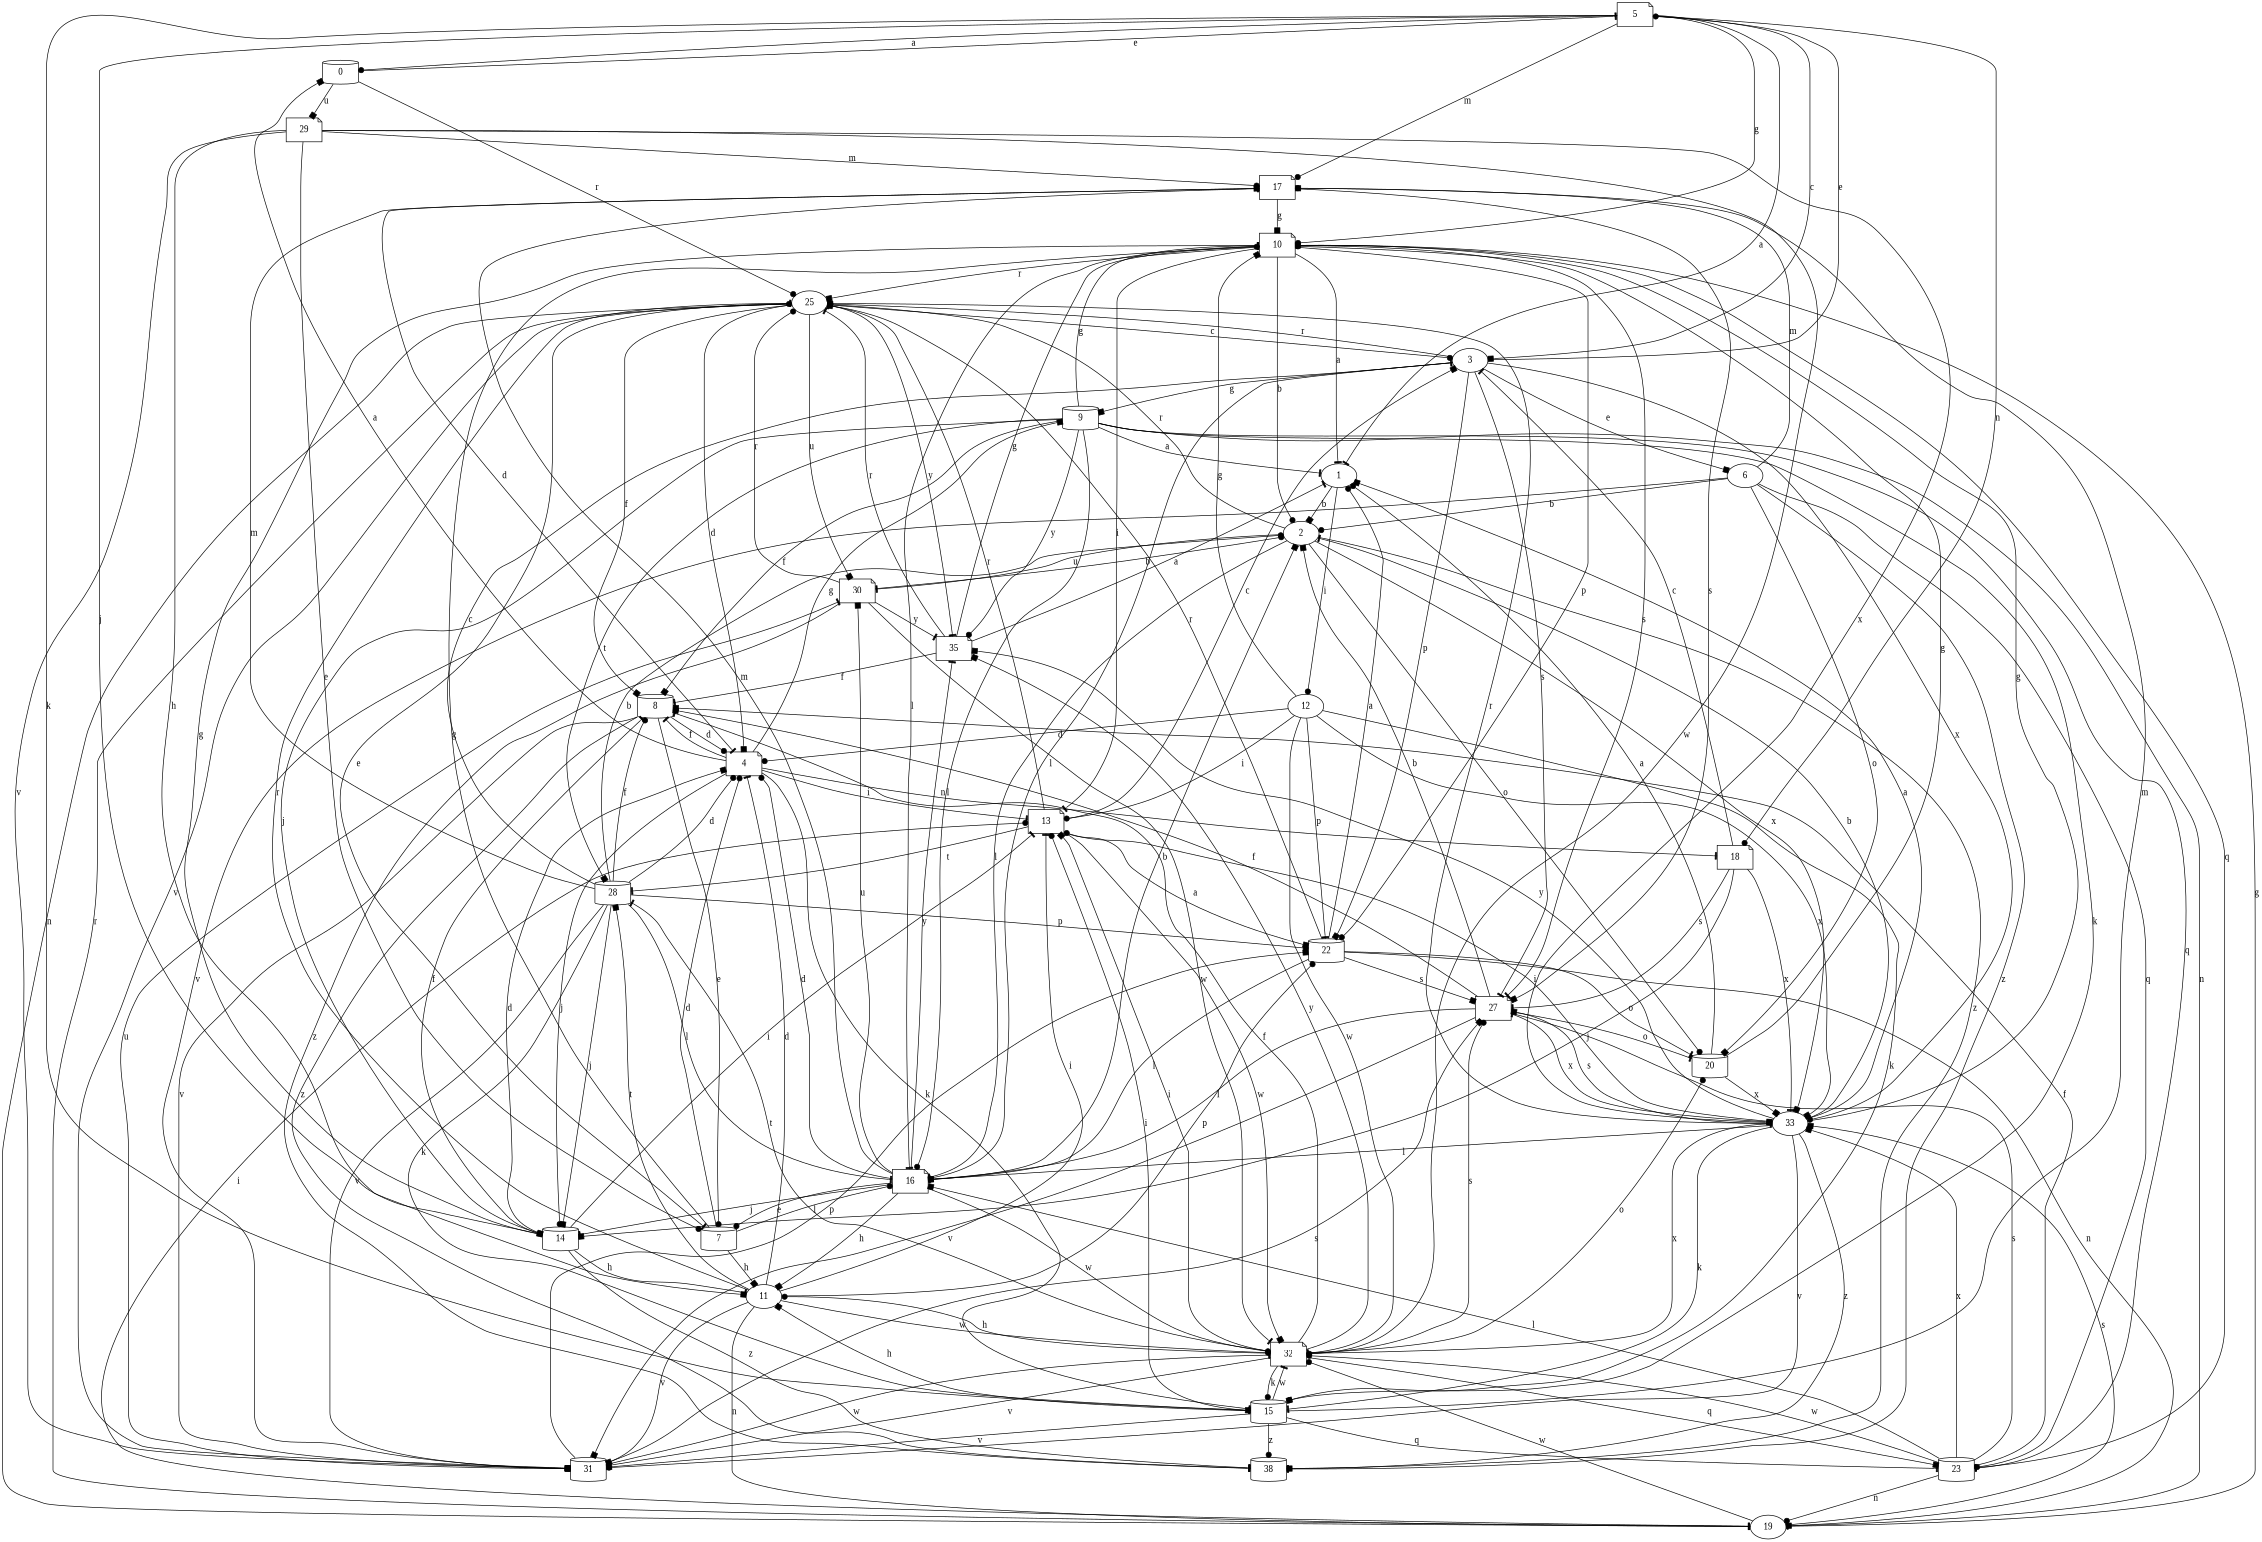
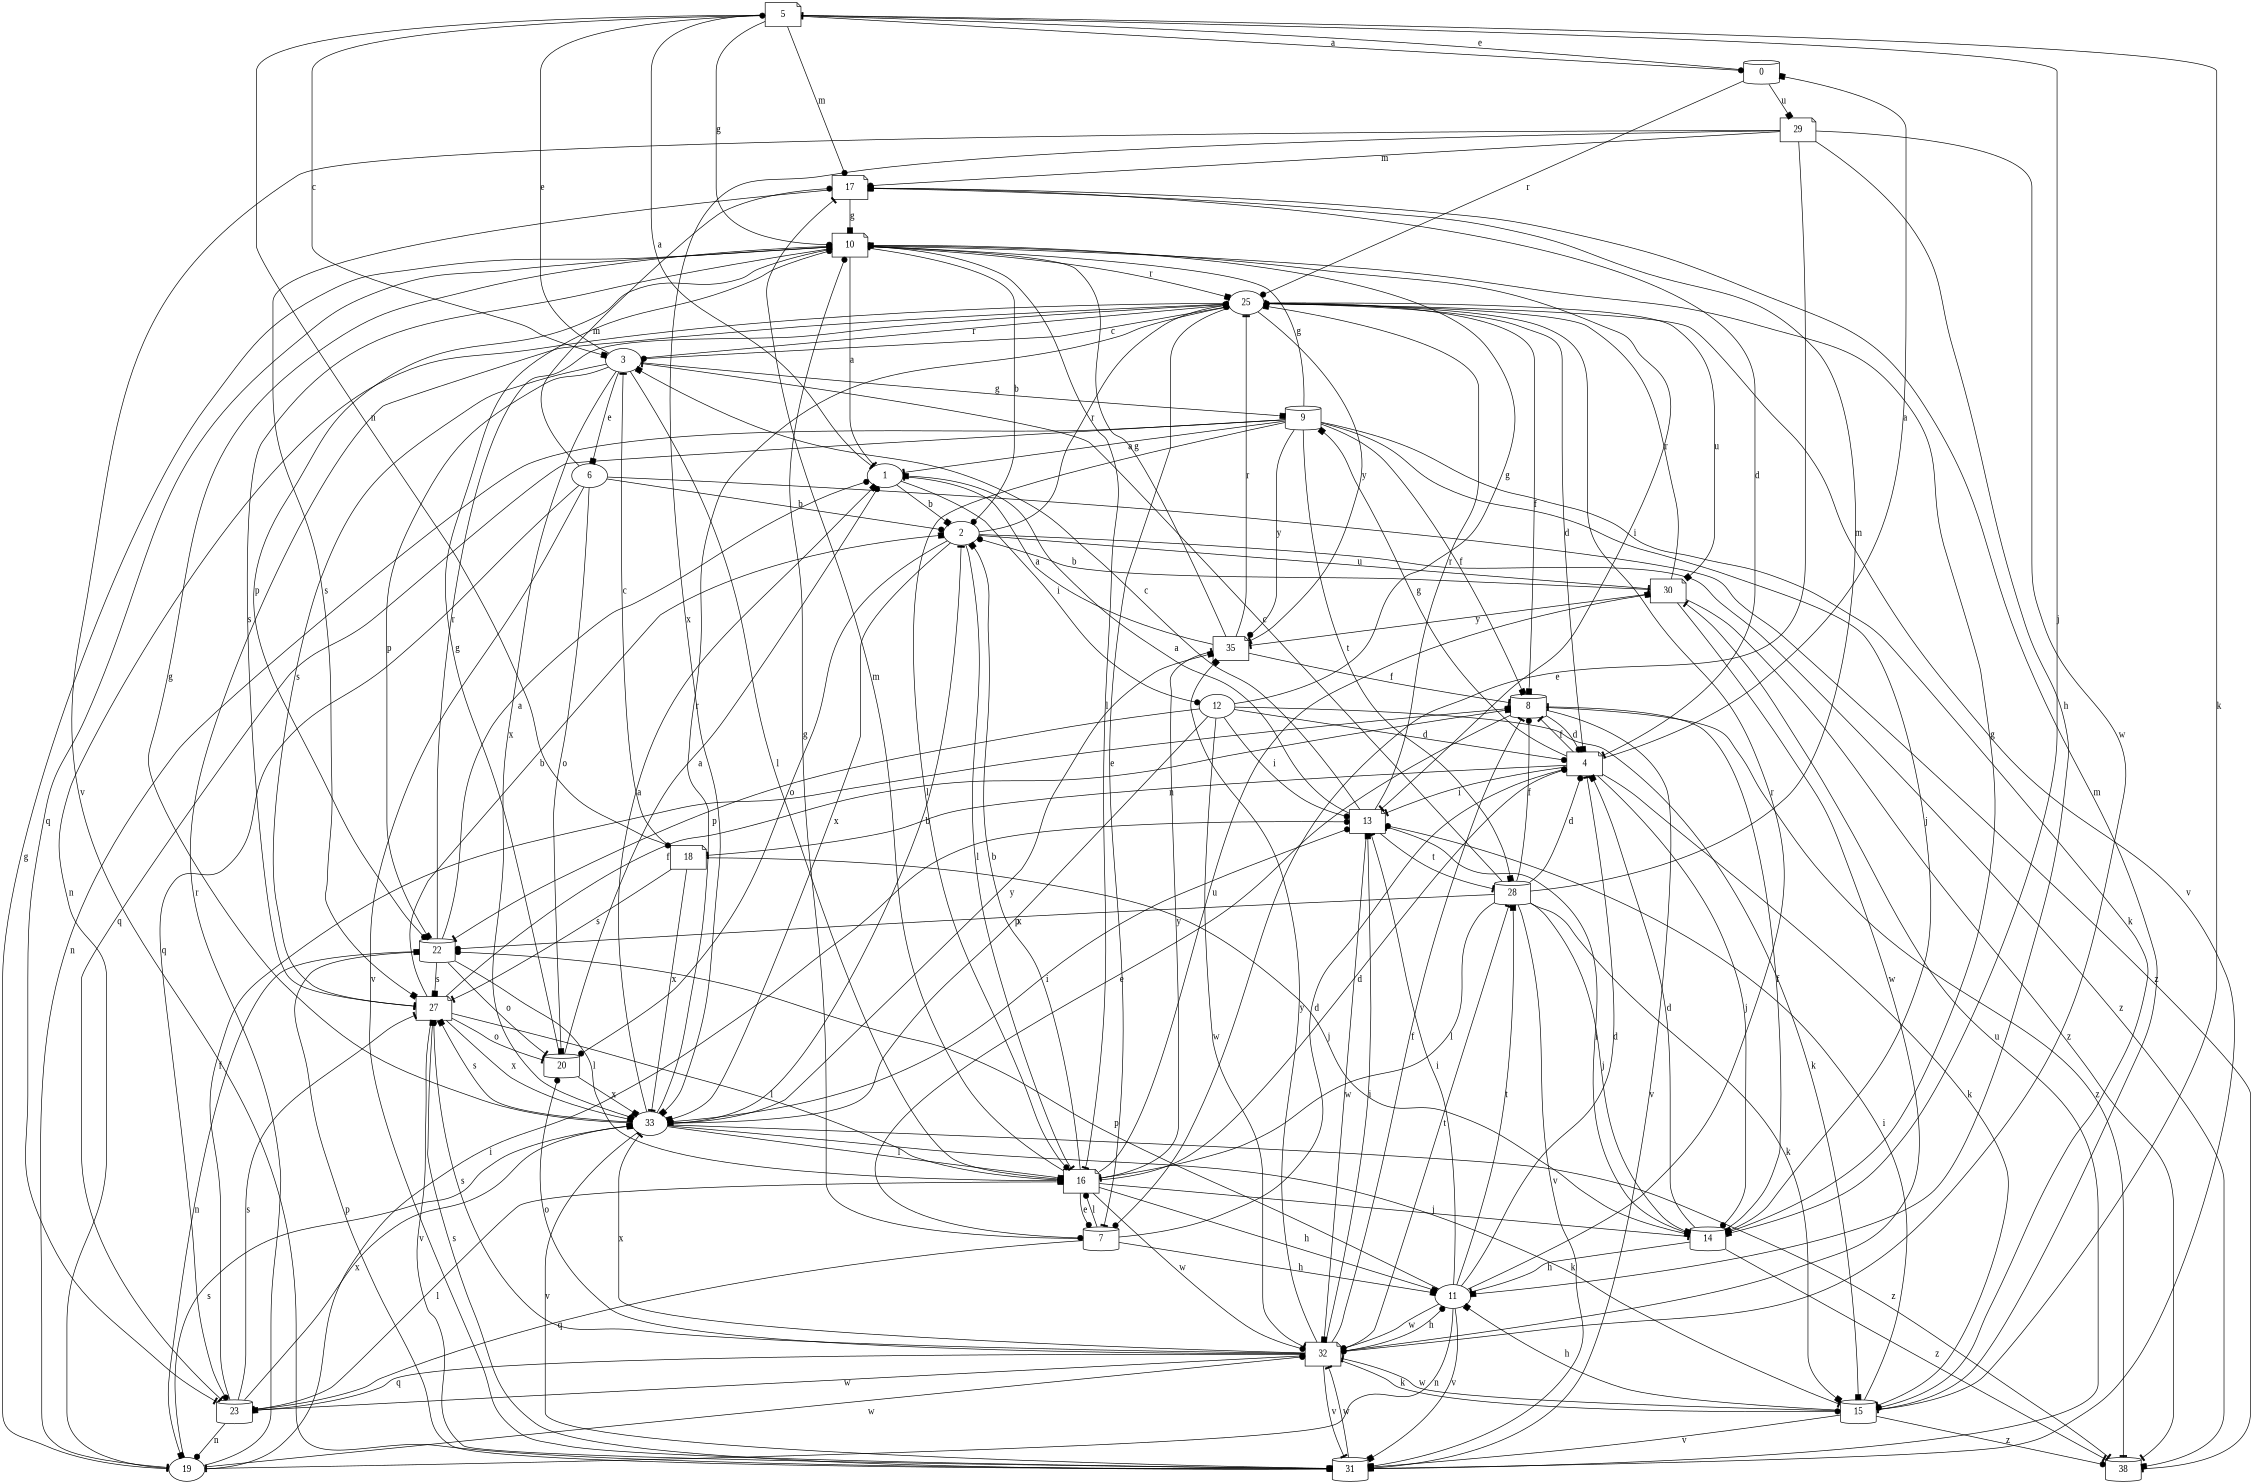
(842, 572) -> none
(1176, 896) -> (1134, 634)
(1658, 1461) -> (663, 1298)
